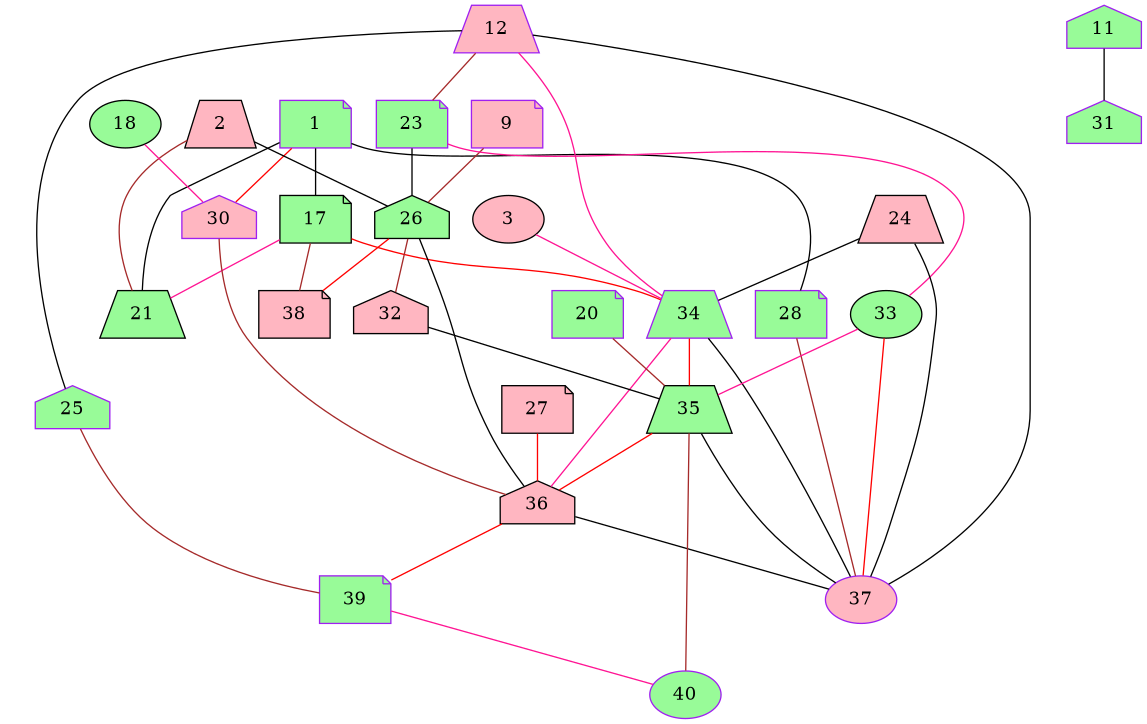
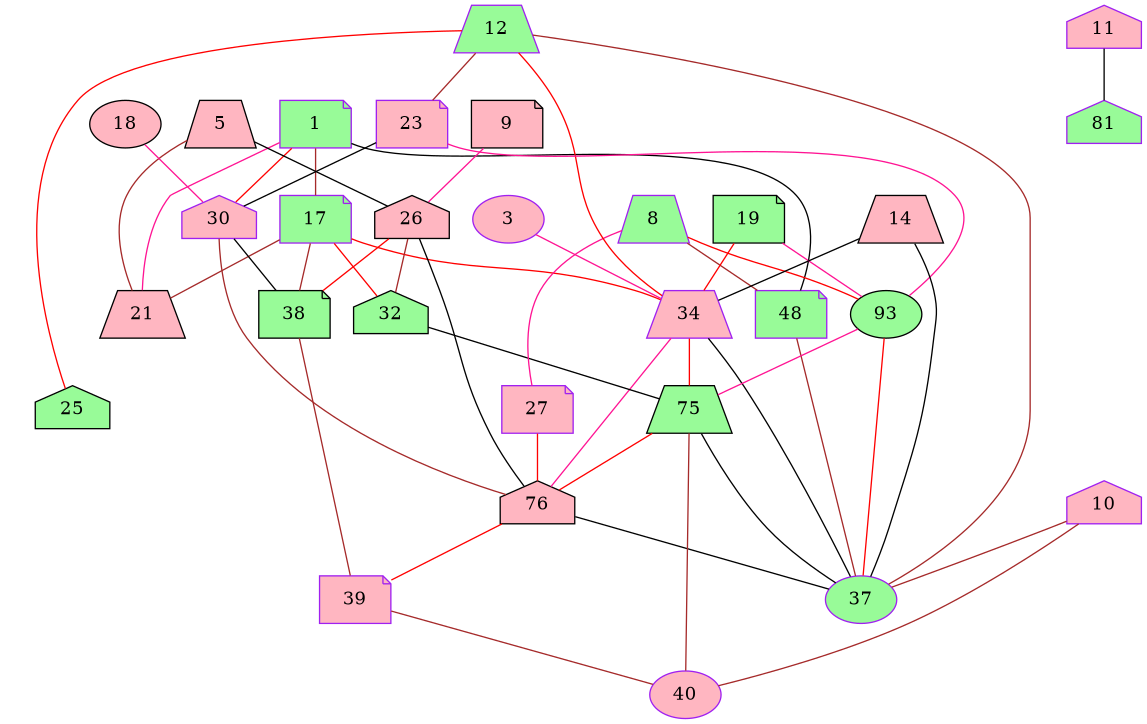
(497, 29) -> (497, 29)
(1104, 29) -> (1104, 29)
(118, 76) -> (118, 76)
(125, 124) -> (125, 124)
(220, 124) -> (220, 124)
(412, 124) -> (412, 124)
(507, 124) -> (507, 124)
(1104, 124) -> (1104, 124)
(316, 162) -> (316, 162)
(998, 168) -> (998, 168)
(412, 172) -> (307, 176)
(456, 175) -> (456, 175)
(580, 181) -> (580, 181)
(180, 191) -> (180, 191)
(316, 219) -> (316, 219)
(412, 219) -> (412, 219)
(508, 219) -> (508, 219)
none -> (654, 219)
none -> (749, 219)
(901, 219) -> (901, 219)
none -> (255, 265)
(231, 266) -> (231, 266)
none -> (359, 274)
(143, 314) -> (143, 314)
(294, 314) -> (294, 314)
(391, 314) -> (391, 314)
(588, 314) -> none
(689, 314) -> (689, 314)
(791, 314) -> (791, 314)
(886, 314) -> (886, 314)
(73, 409) -> (73, 409)
(537, 409) -> (537, 409)
(689, 409) -> (689, 409)
(537, 505) -> (537, 505)
none -> (1104, 505)
(176, 544) -> (325, 457)
(355, 600) -> (355, 600)
(861, 600) -> (861, 600)
(522, 648) -> (522, 648)
(685, 695) -> (685, 695)
